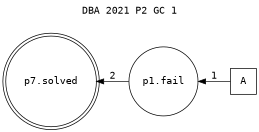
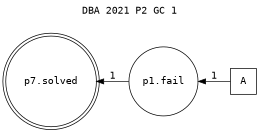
(113, 76) -> (113, 76)
